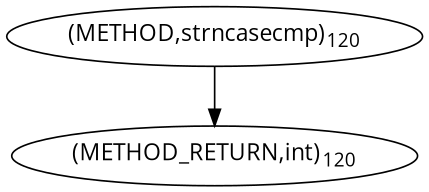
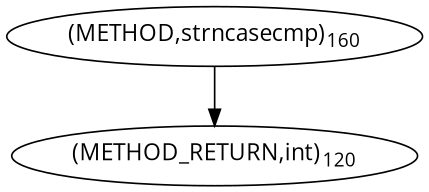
(344, 34) -> (344, 34)
